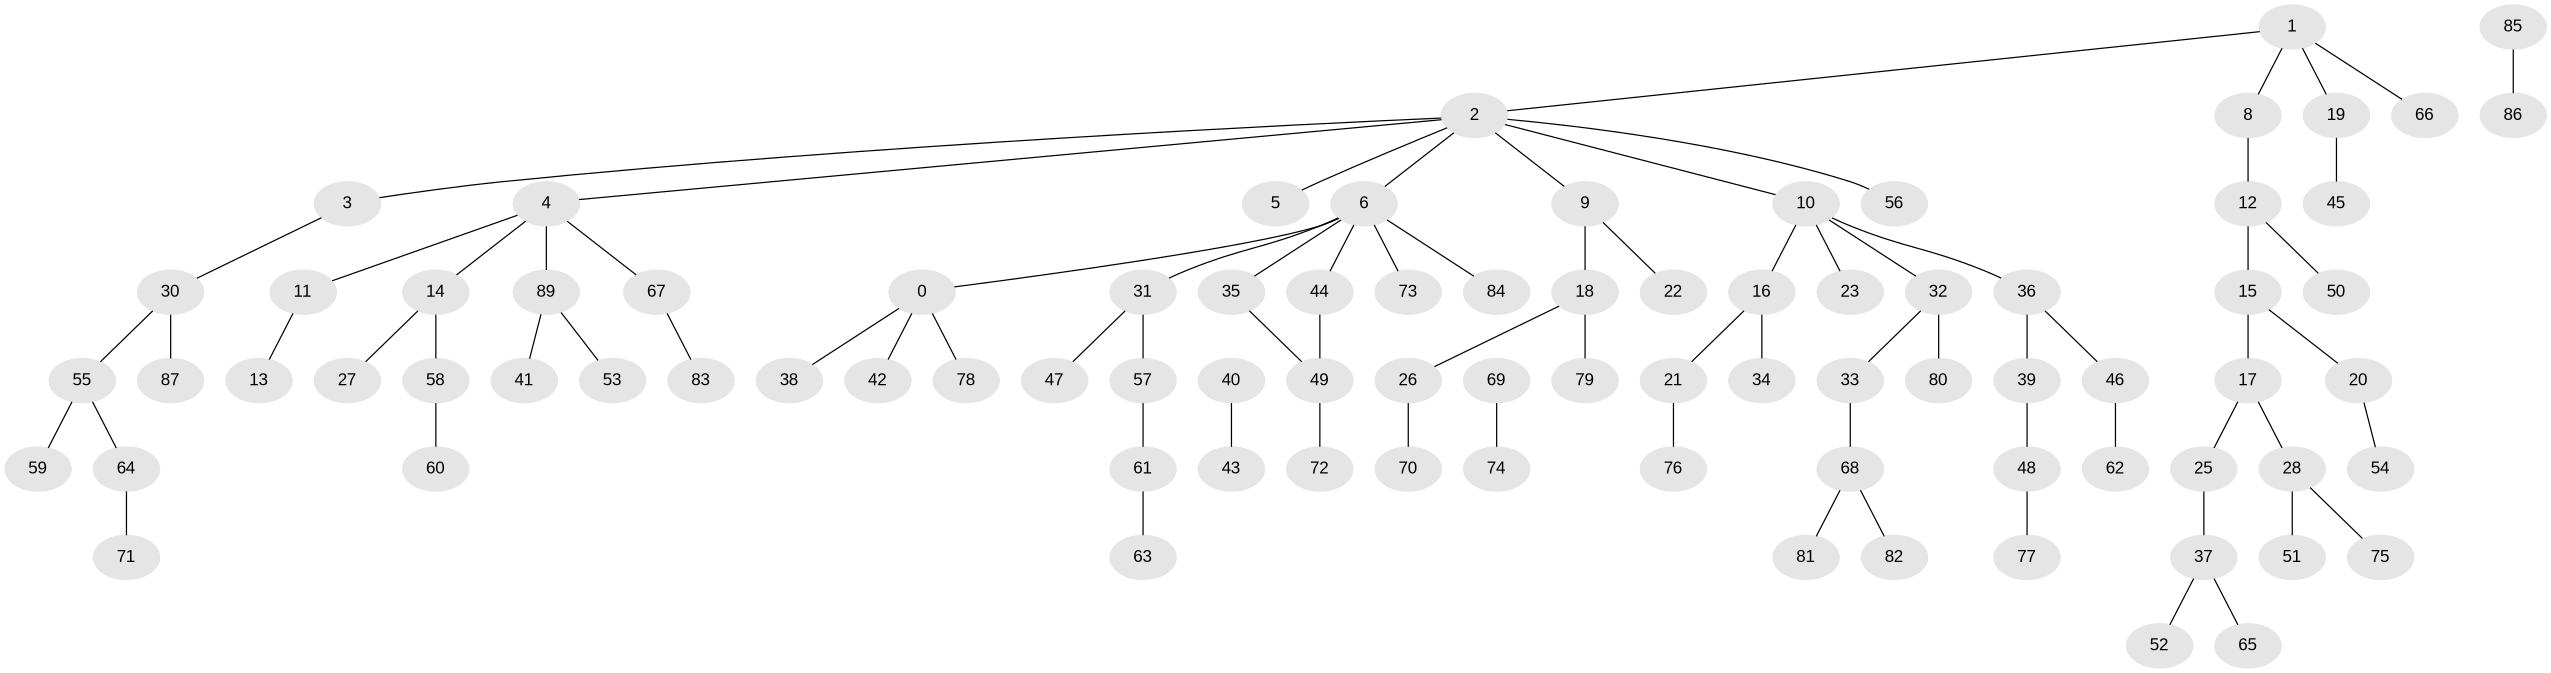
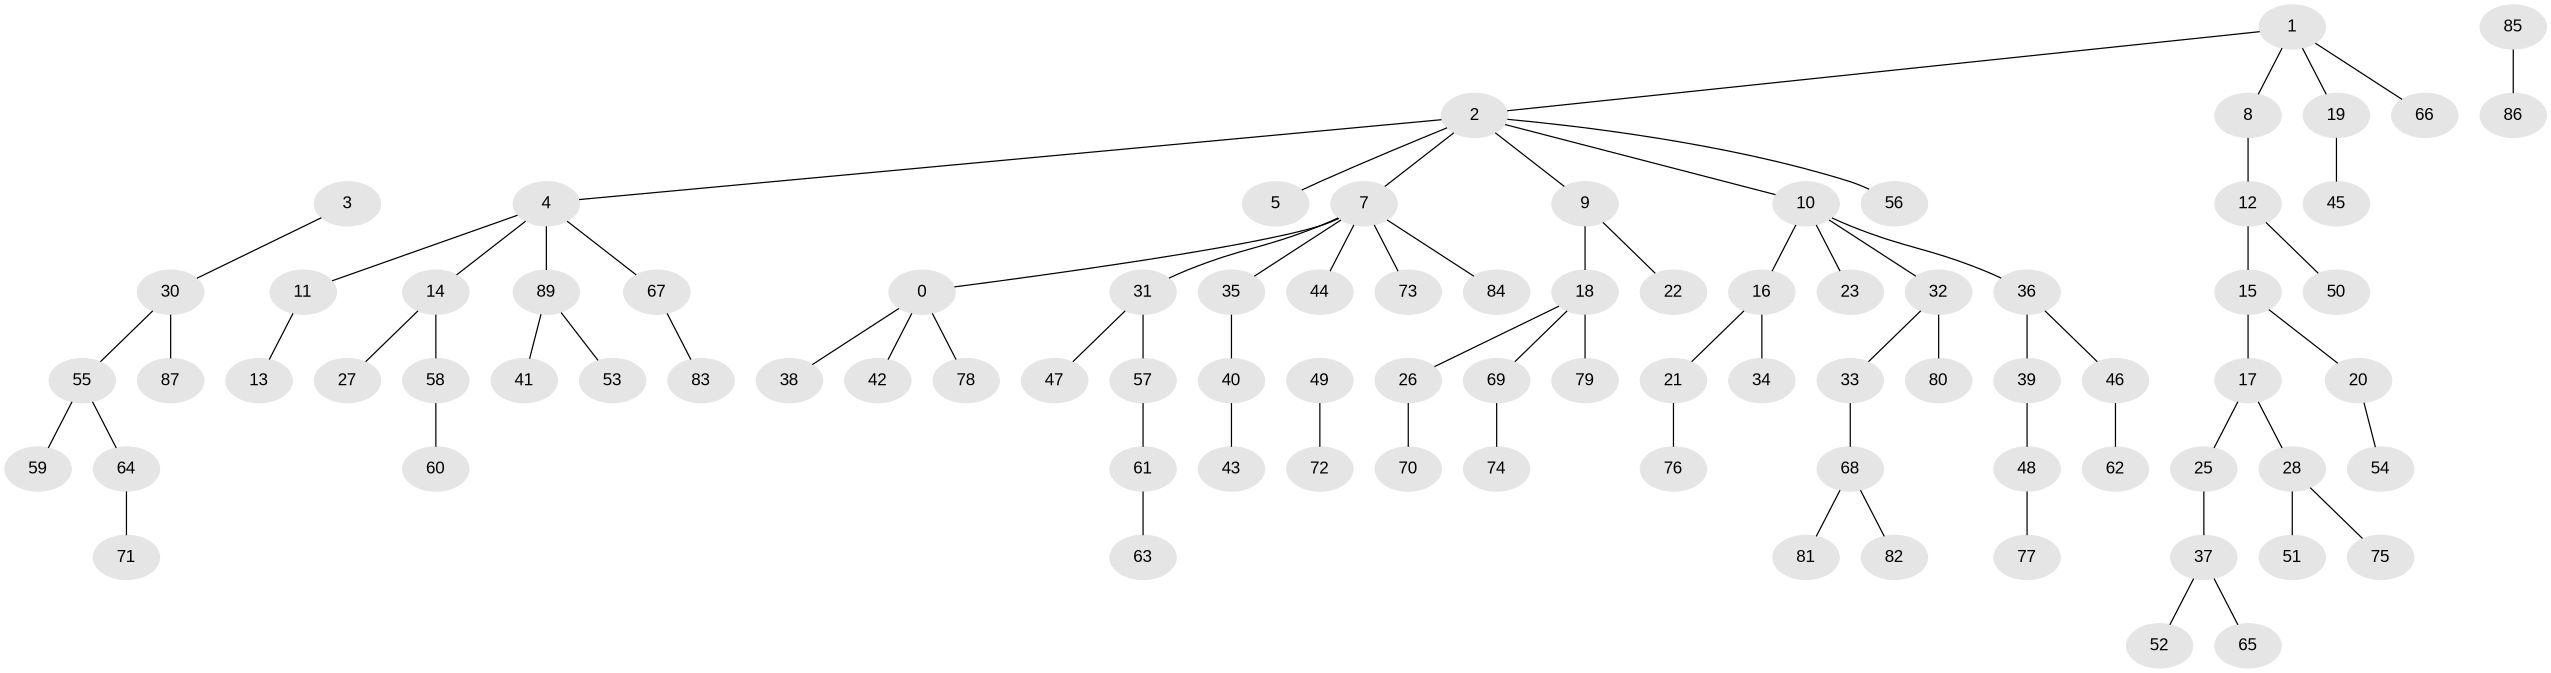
(910, 148) -> none
(1364, 204) -> (1364, 204)
(1276, 336) -> (1231, 337)
none -> (1541, 336)
(1320, 337) -> none
